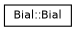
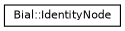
(38, 16) -> (62, 16)
